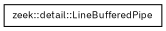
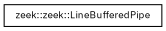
(83, 16) -> (83, 16)
